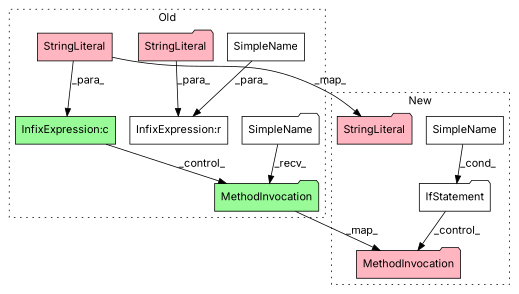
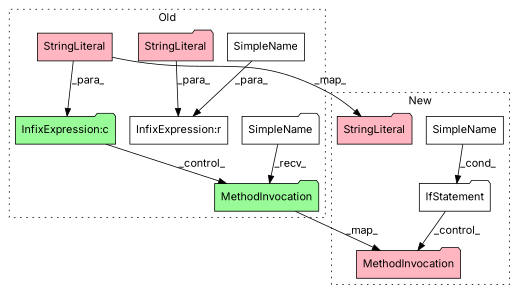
(66, 130) -> (66, 130)
